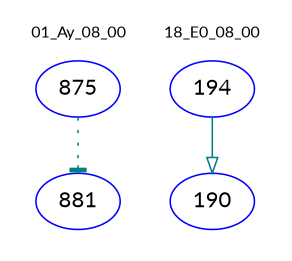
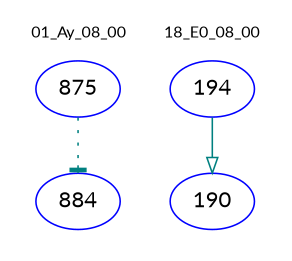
(78, 201) -> (78, 201)
